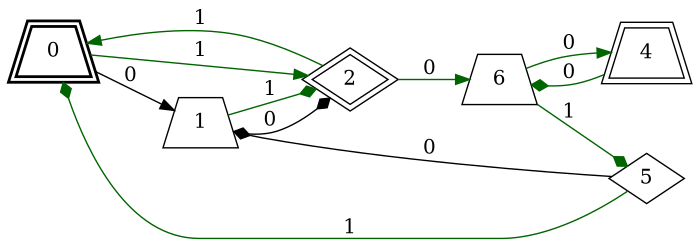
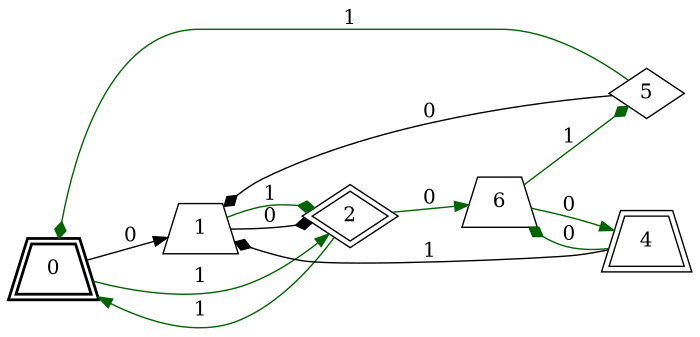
none -> (429, 262)
